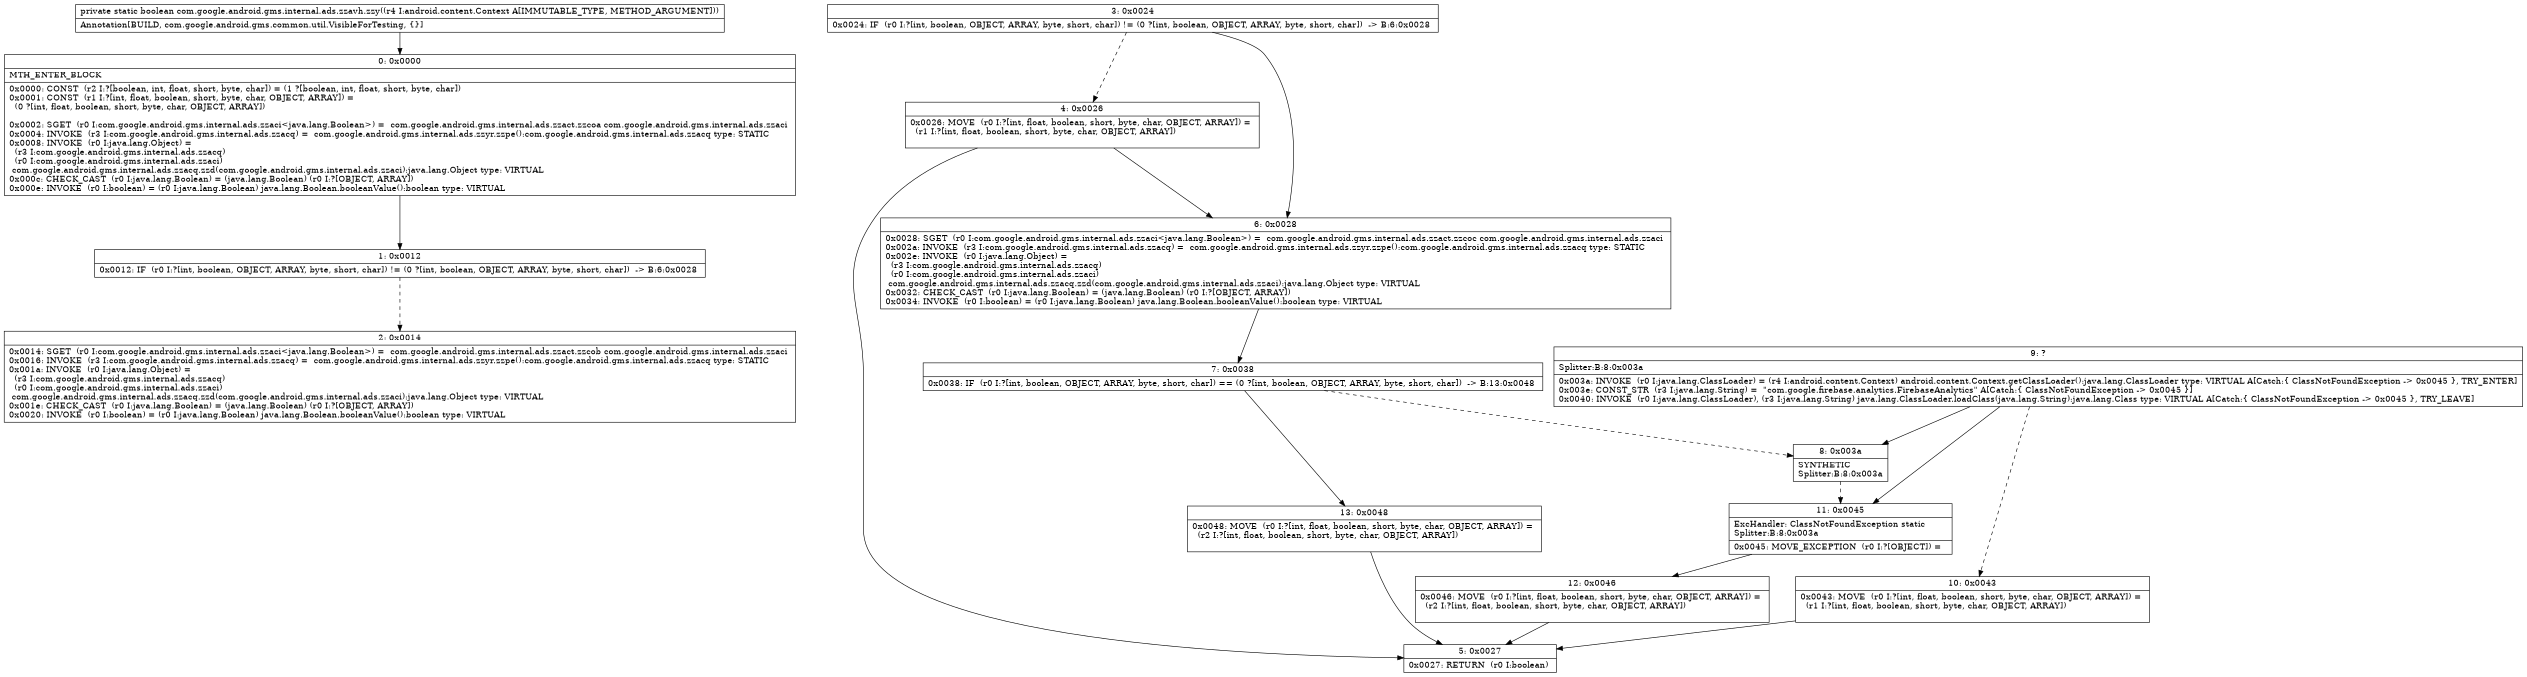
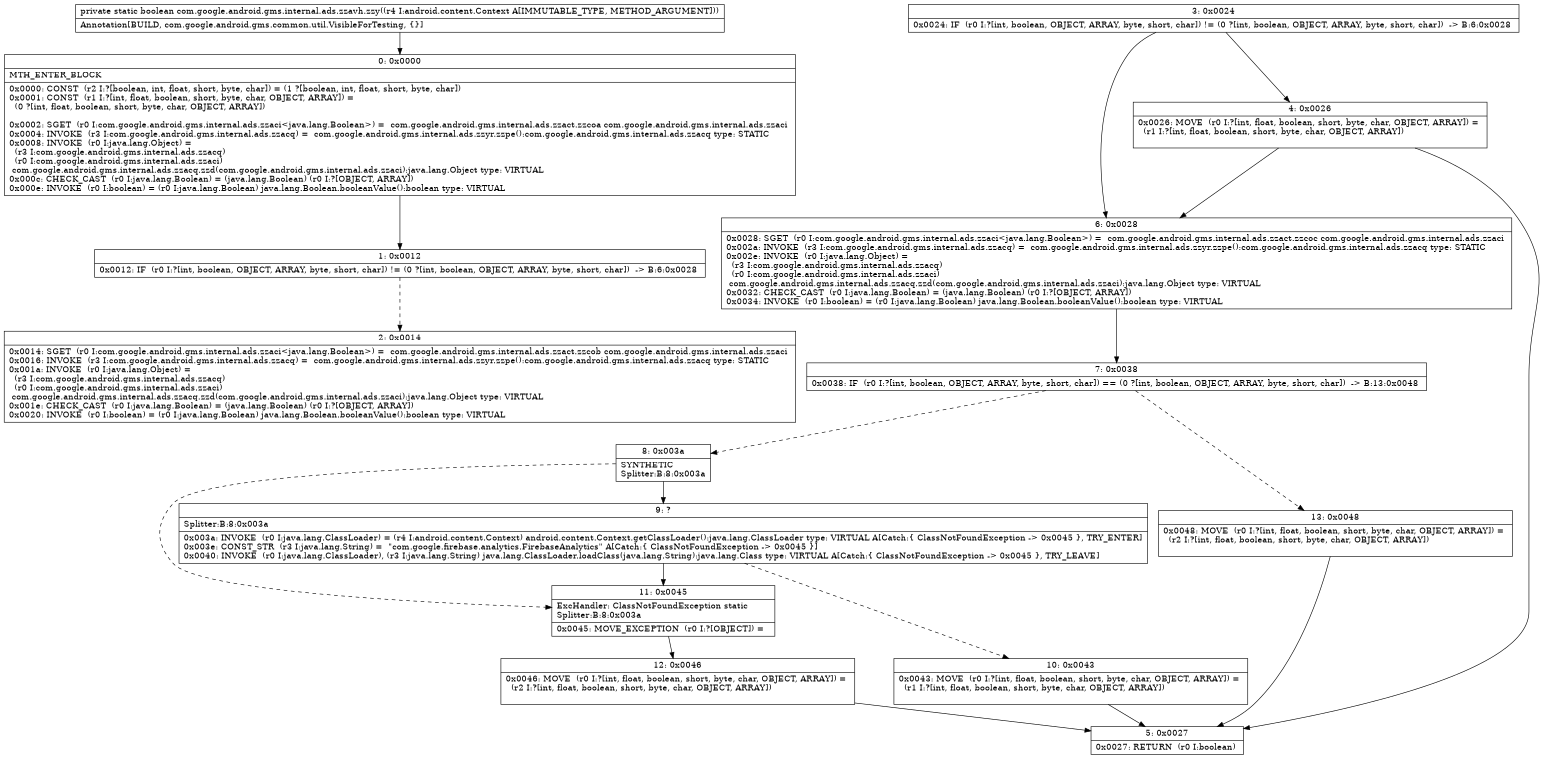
(1111, 64) -> (1256, 65)
(1929, 424) -> (663, 489)
(1293, 446) -> (1217, 449)
